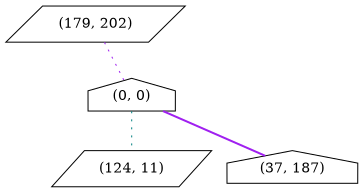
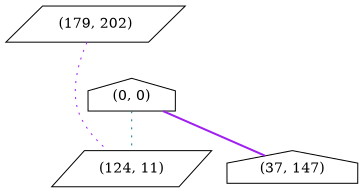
(114, 61) -> (76, 101)
(292, 169) -> (292, 169)
